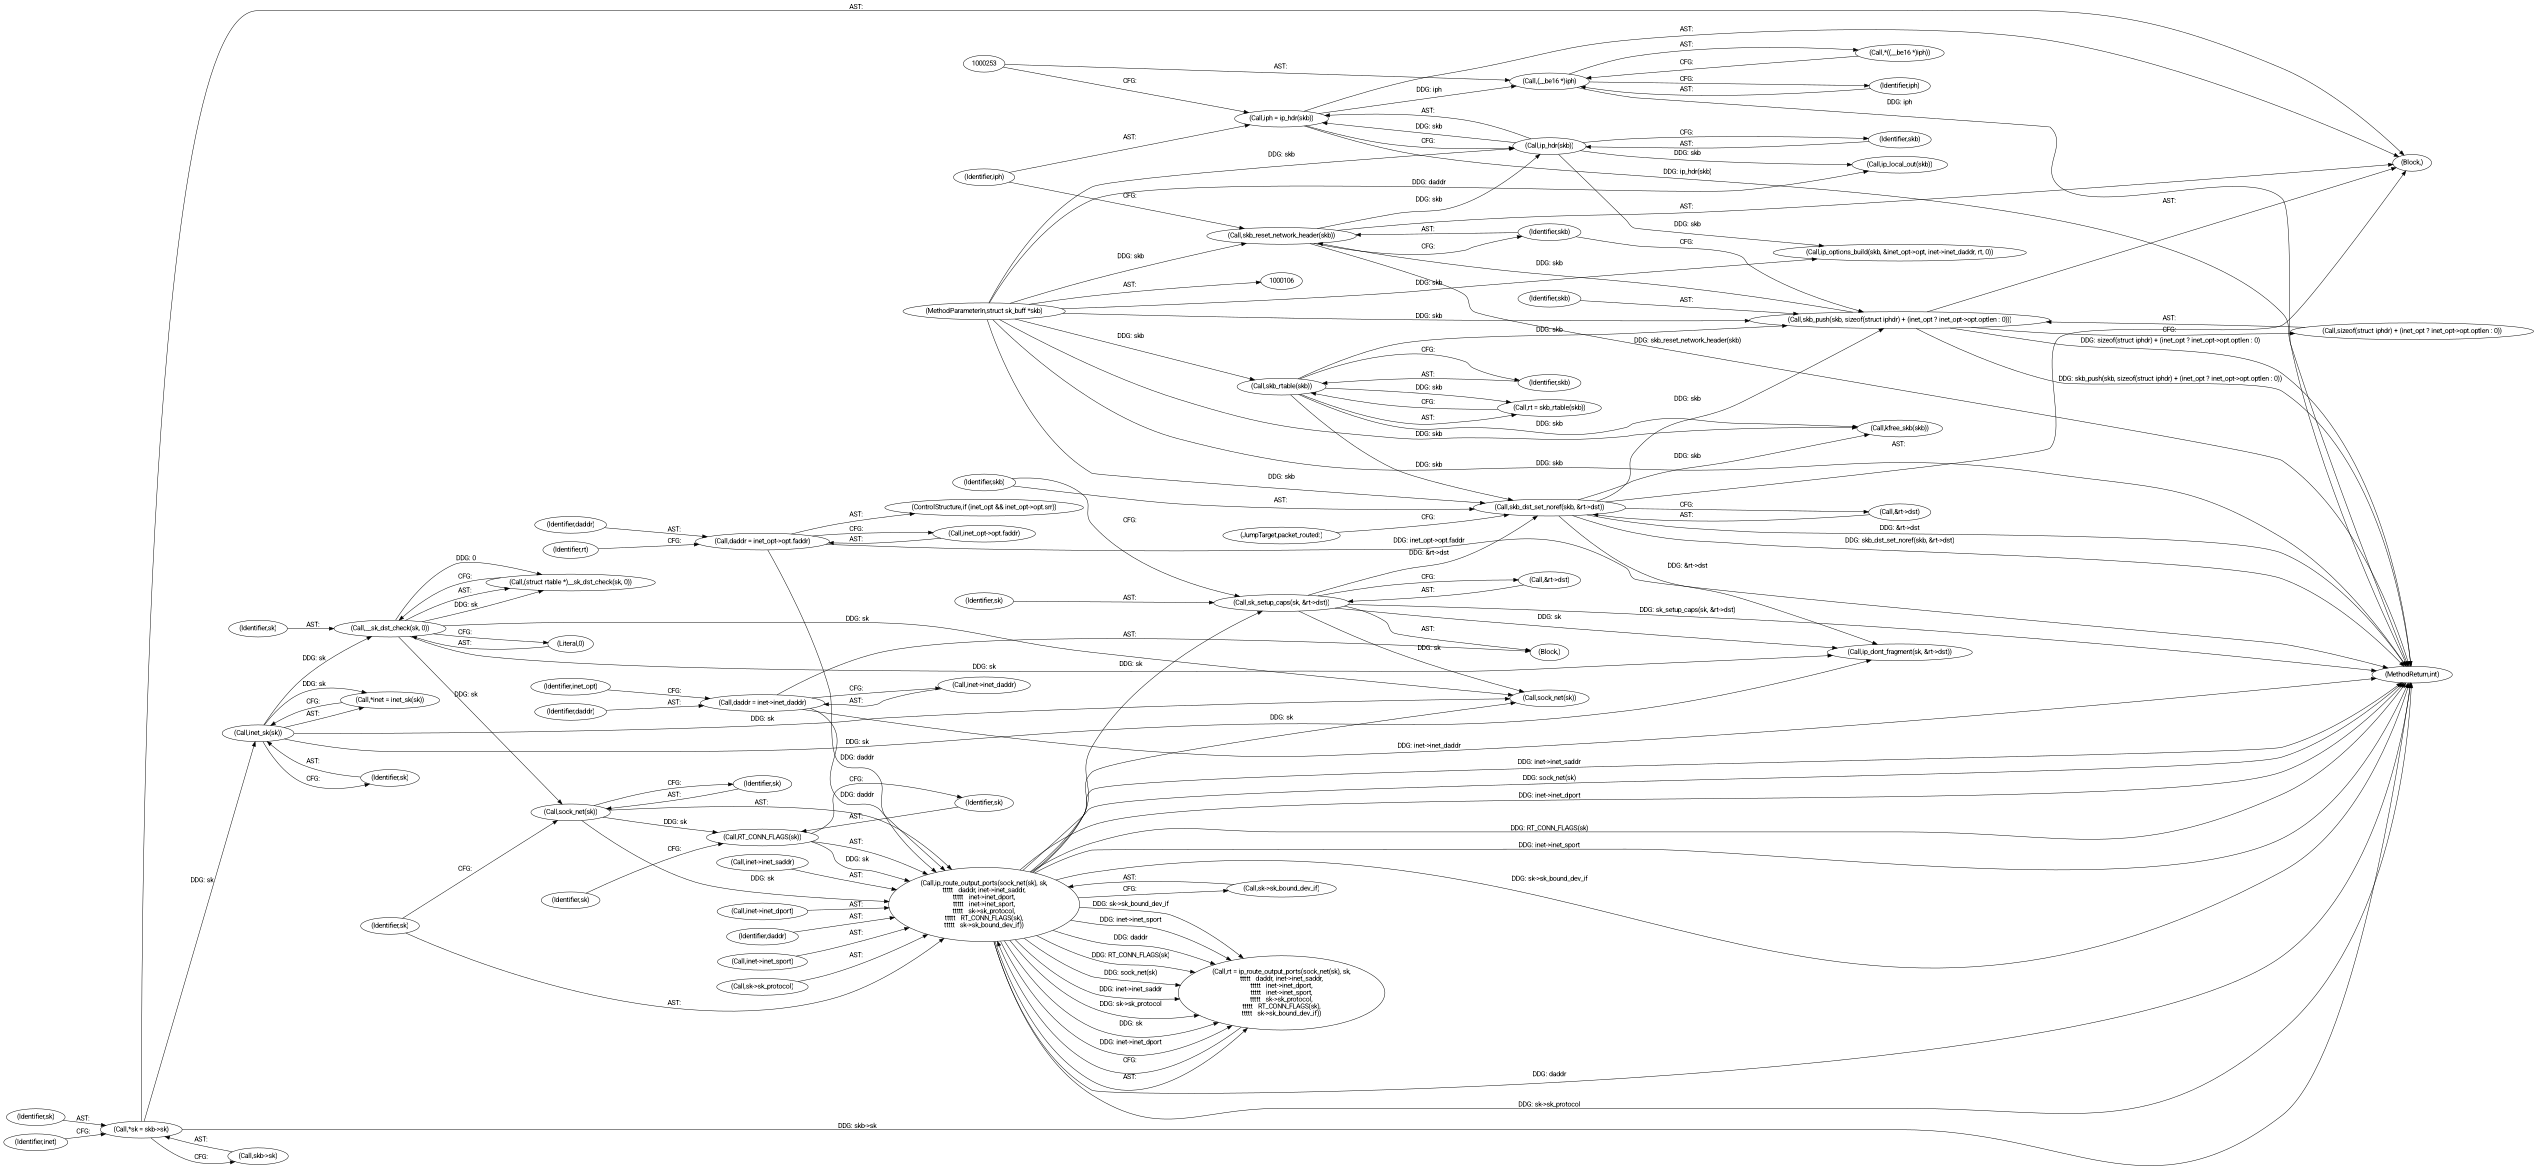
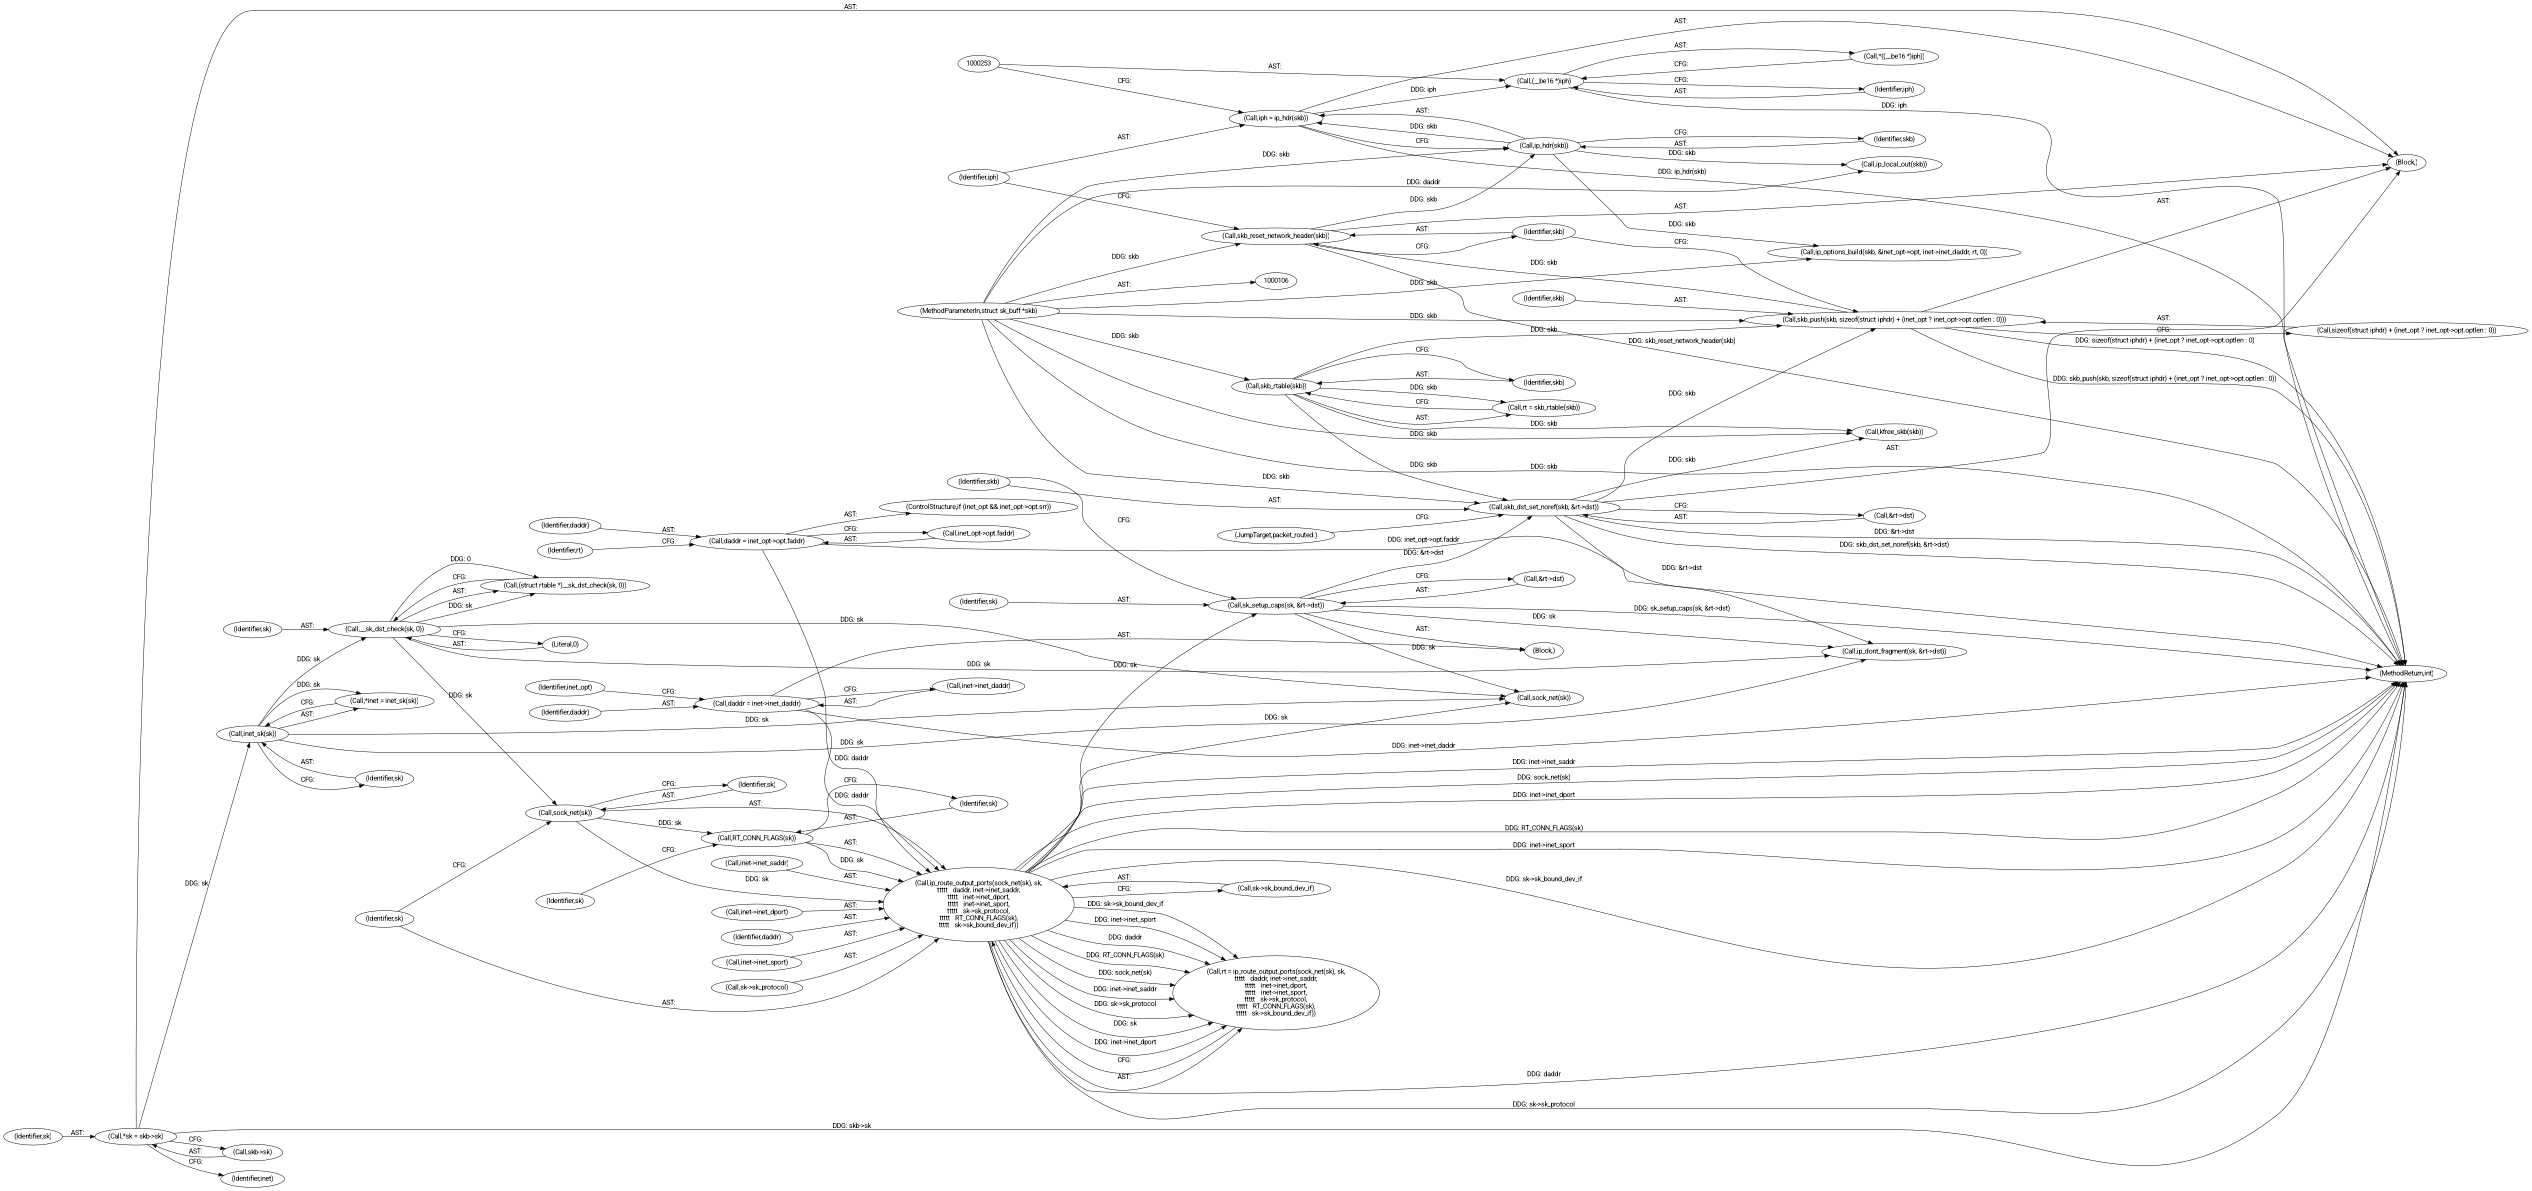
(83, 1137) -> (181, 1164)
